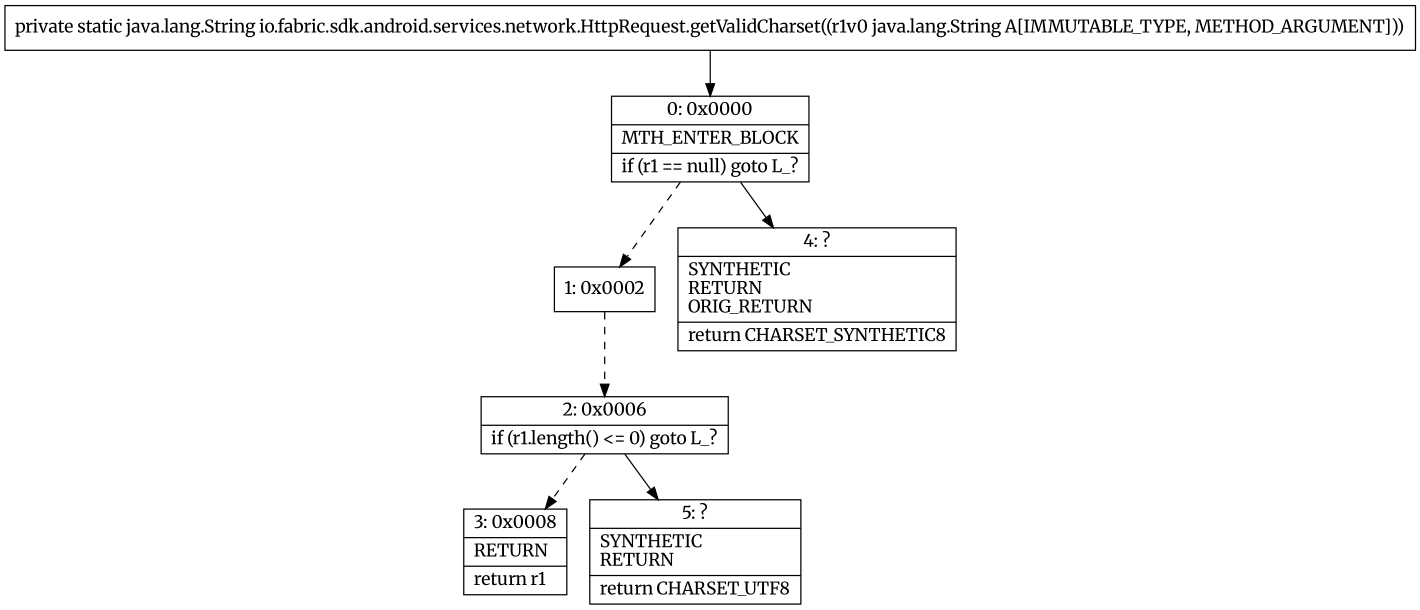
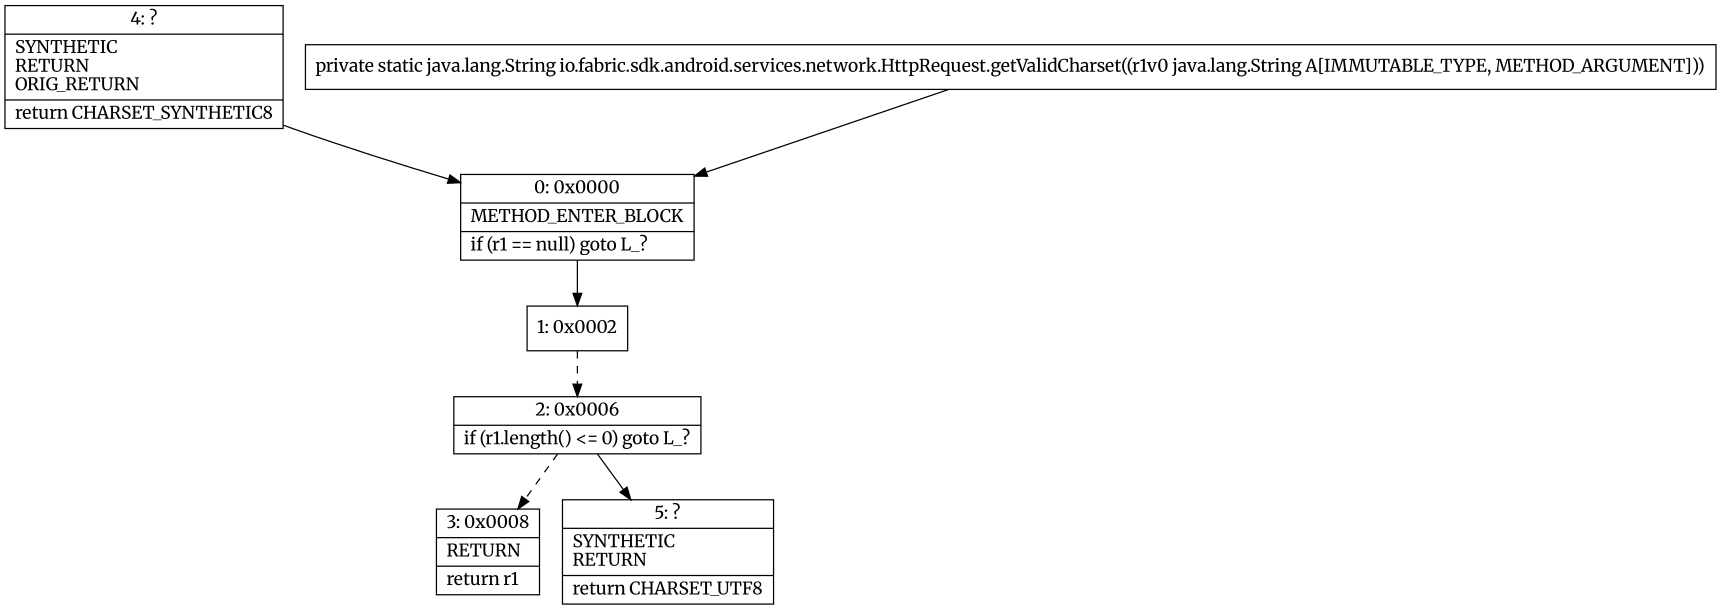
(710, 138) -> (577, 217)
(753, 200) -> (366, 153)
(654, 219) -> (577, 277)
